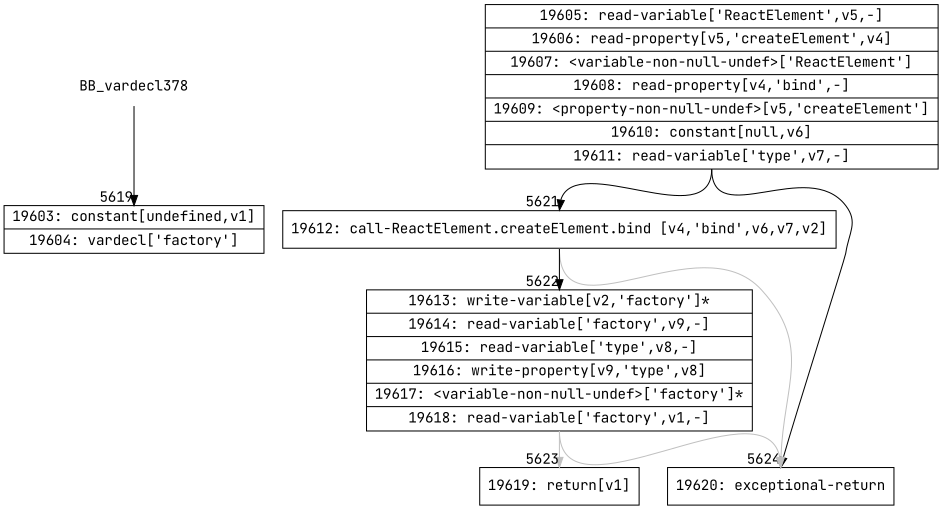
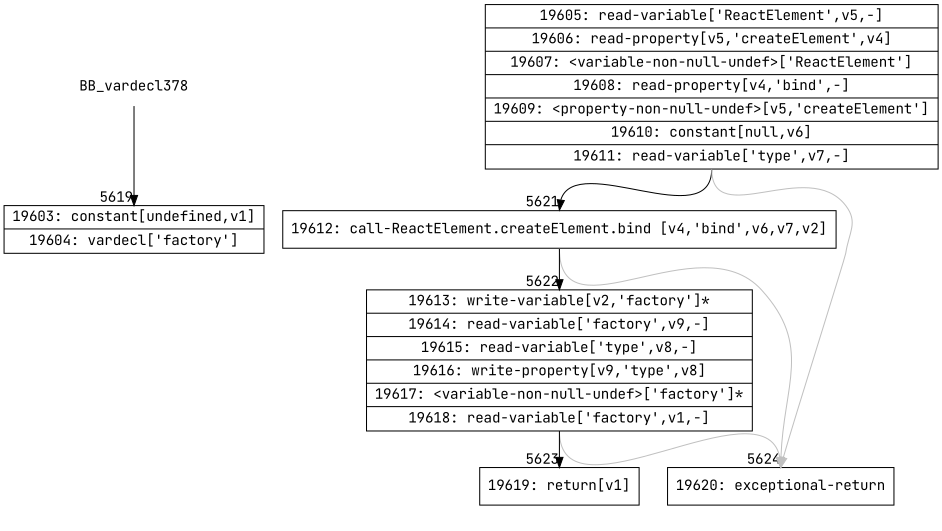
(845, 257) -> (845, 257)
(559, 450) -> (559, 450)
